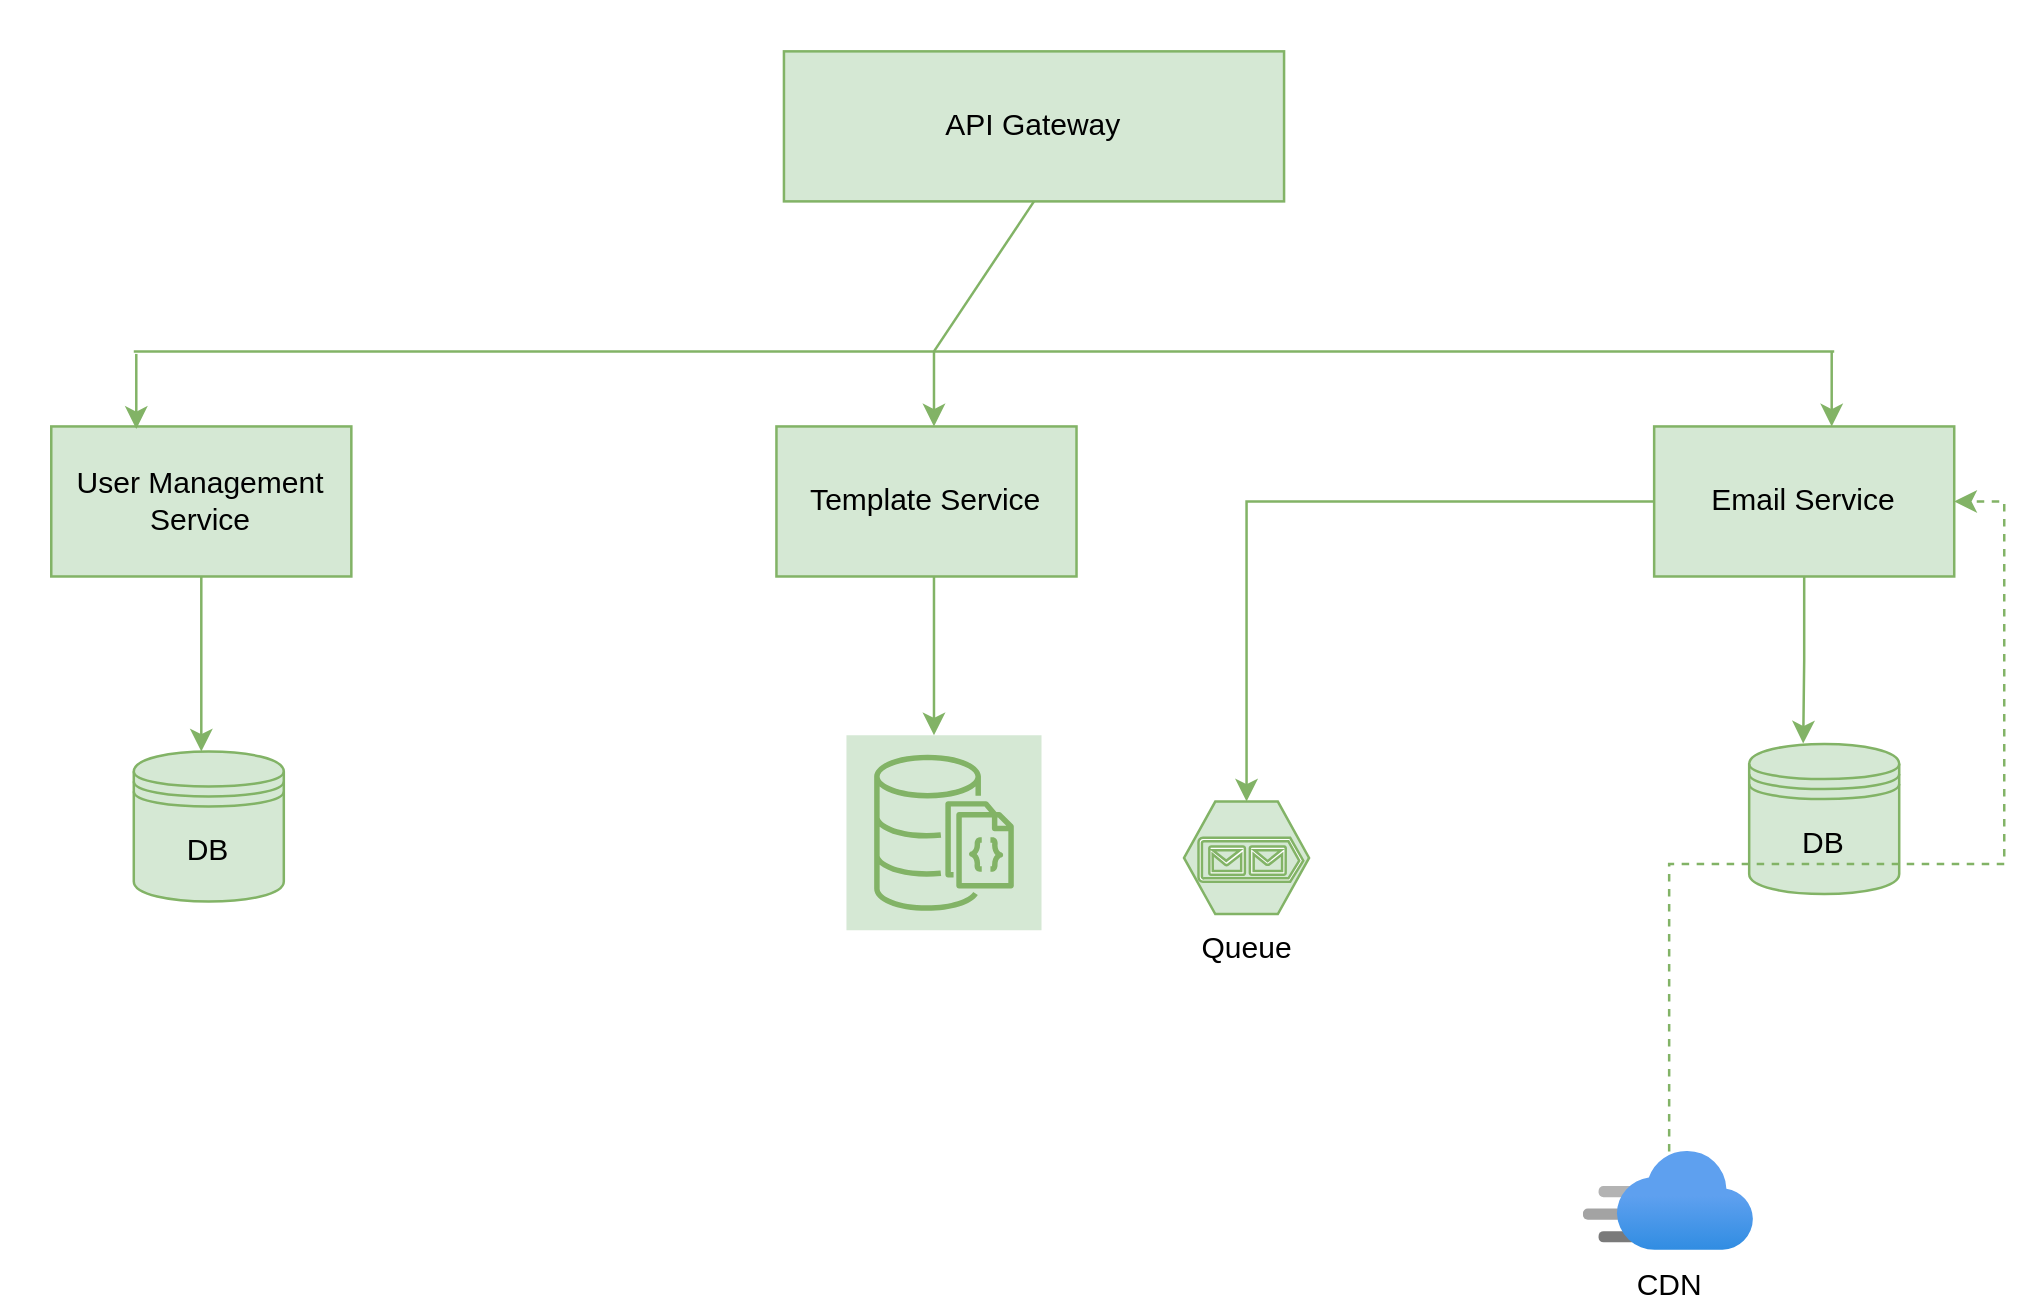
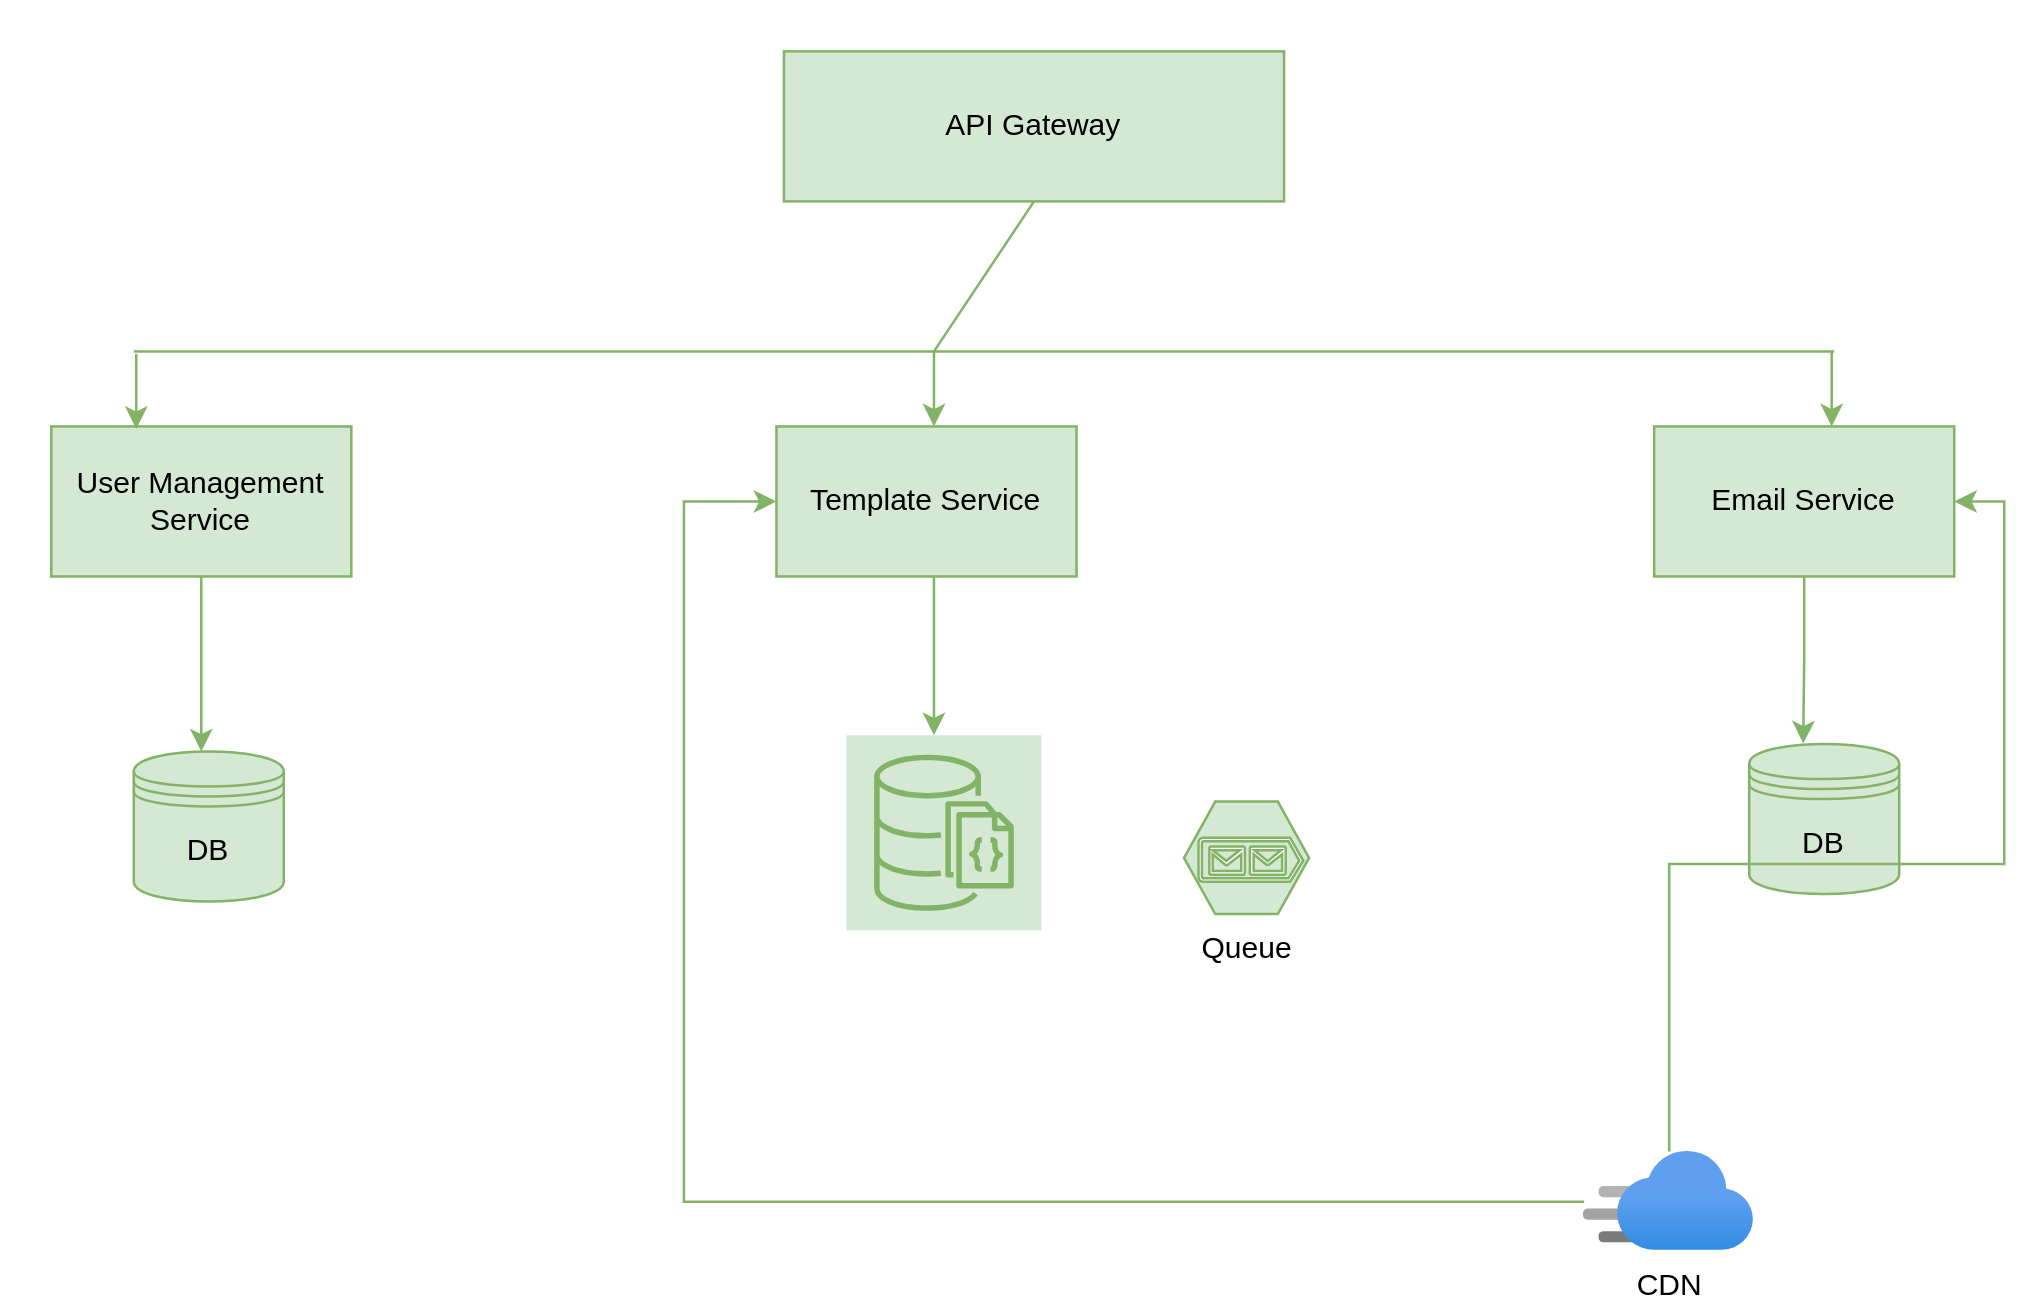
(1308, 501) -> none
(1893, 864) -> (1893, 864)
none -> (746, 1201)
